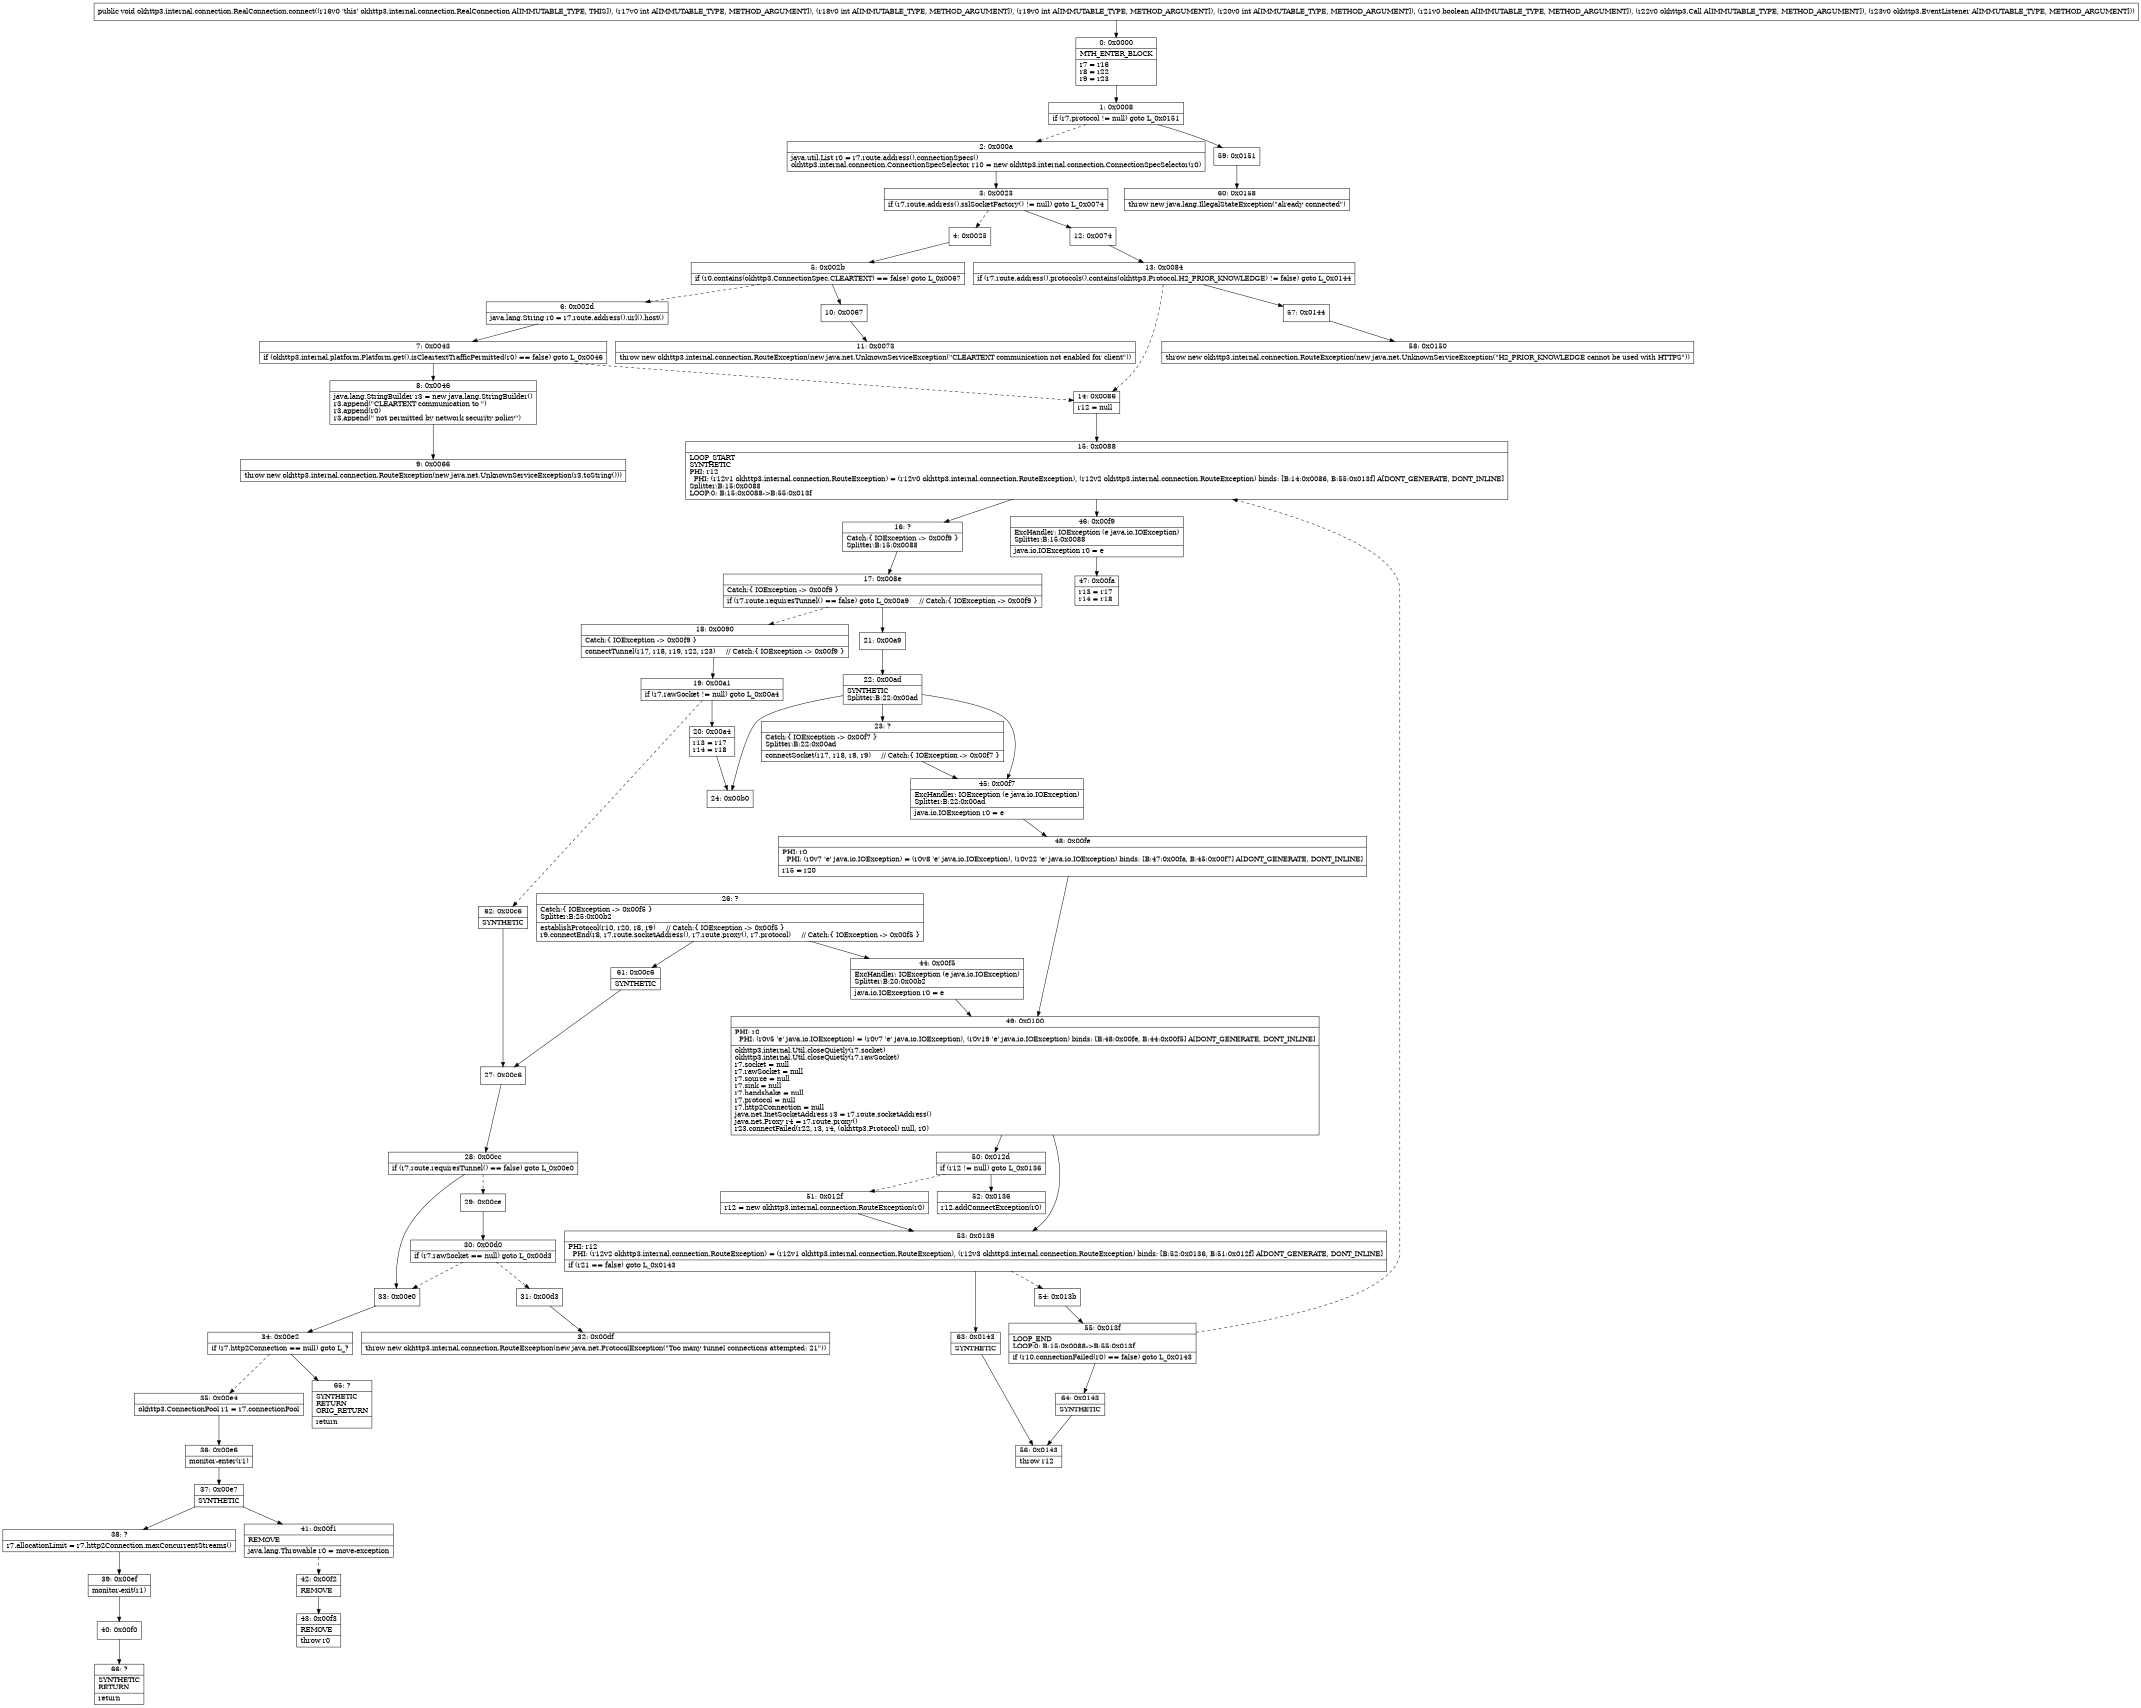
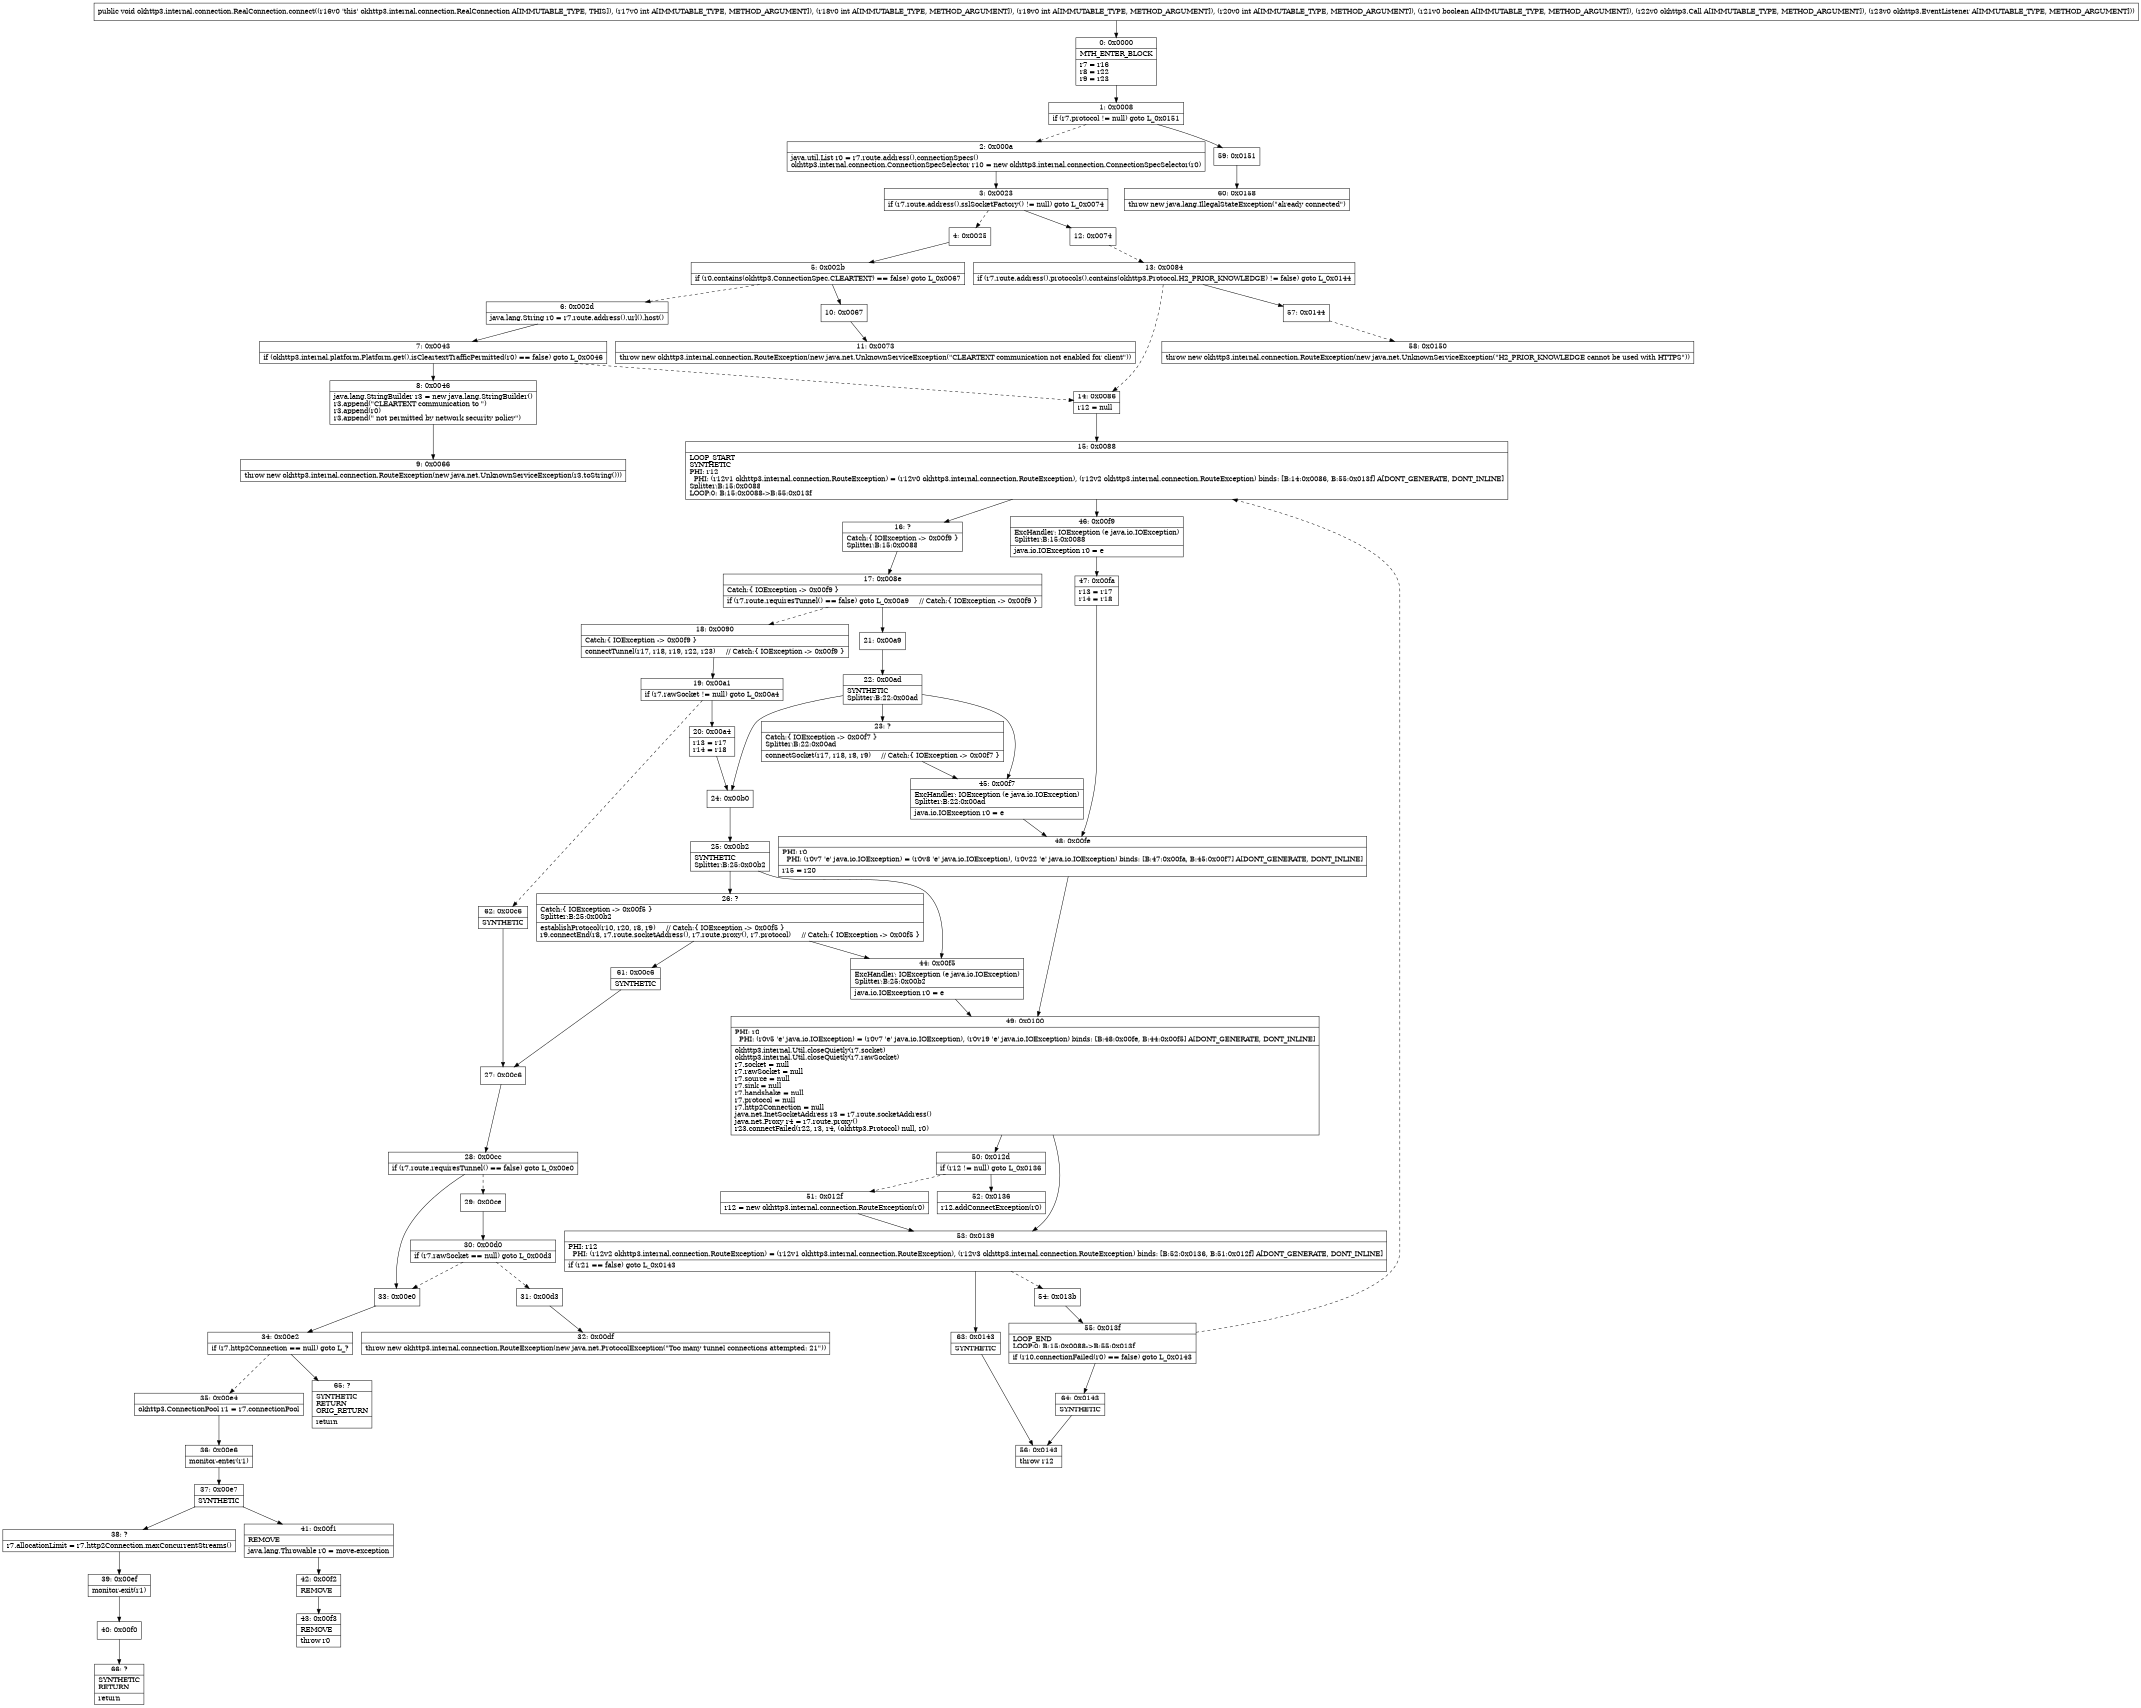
(1124, 253) -> (1124, 253)
(1360, 330) -> (1360, 330)
none -> (1097, 719)
none -> (730, 856)
(890, 982) -> (890, 982)
(319, 1563) -> (319, 1563)
